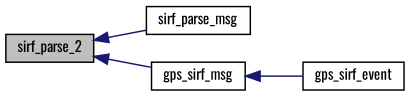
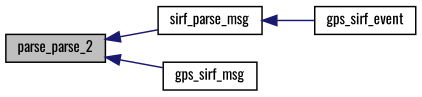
(50, 48) -> (56, 48)
(282, 76) -> (296, 20)
